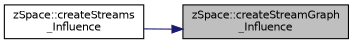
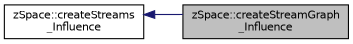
(158, 29) -> (169, 14)
